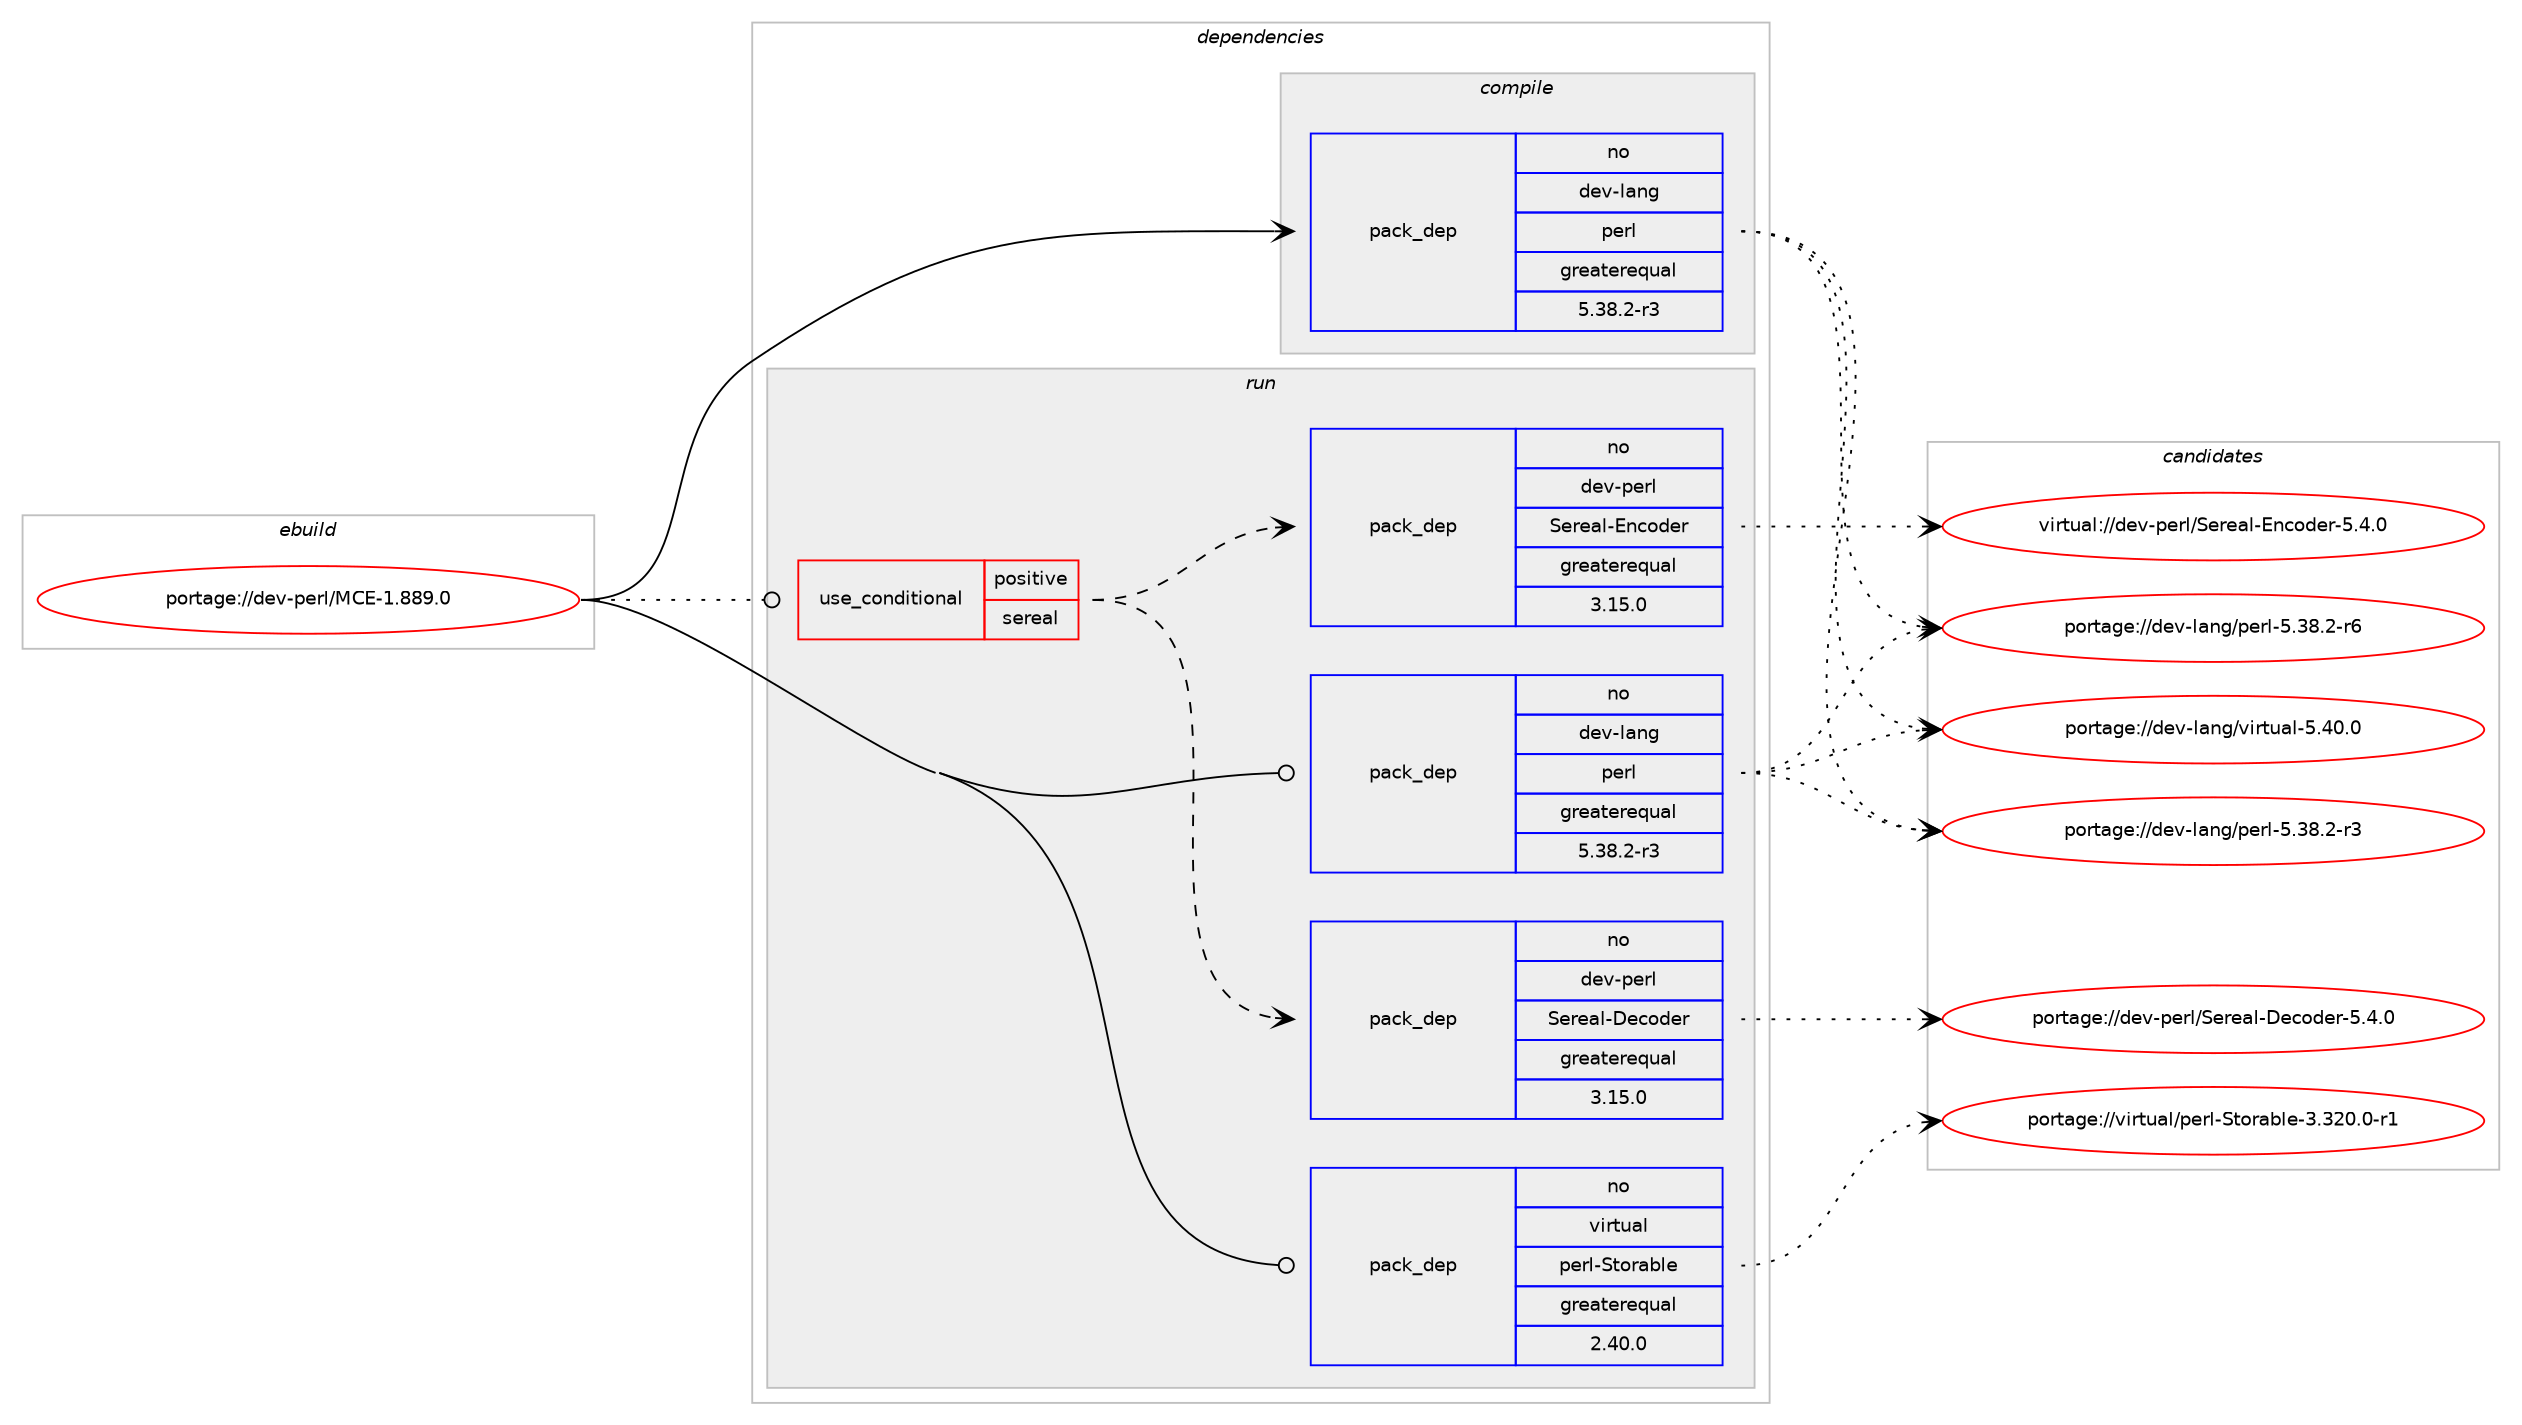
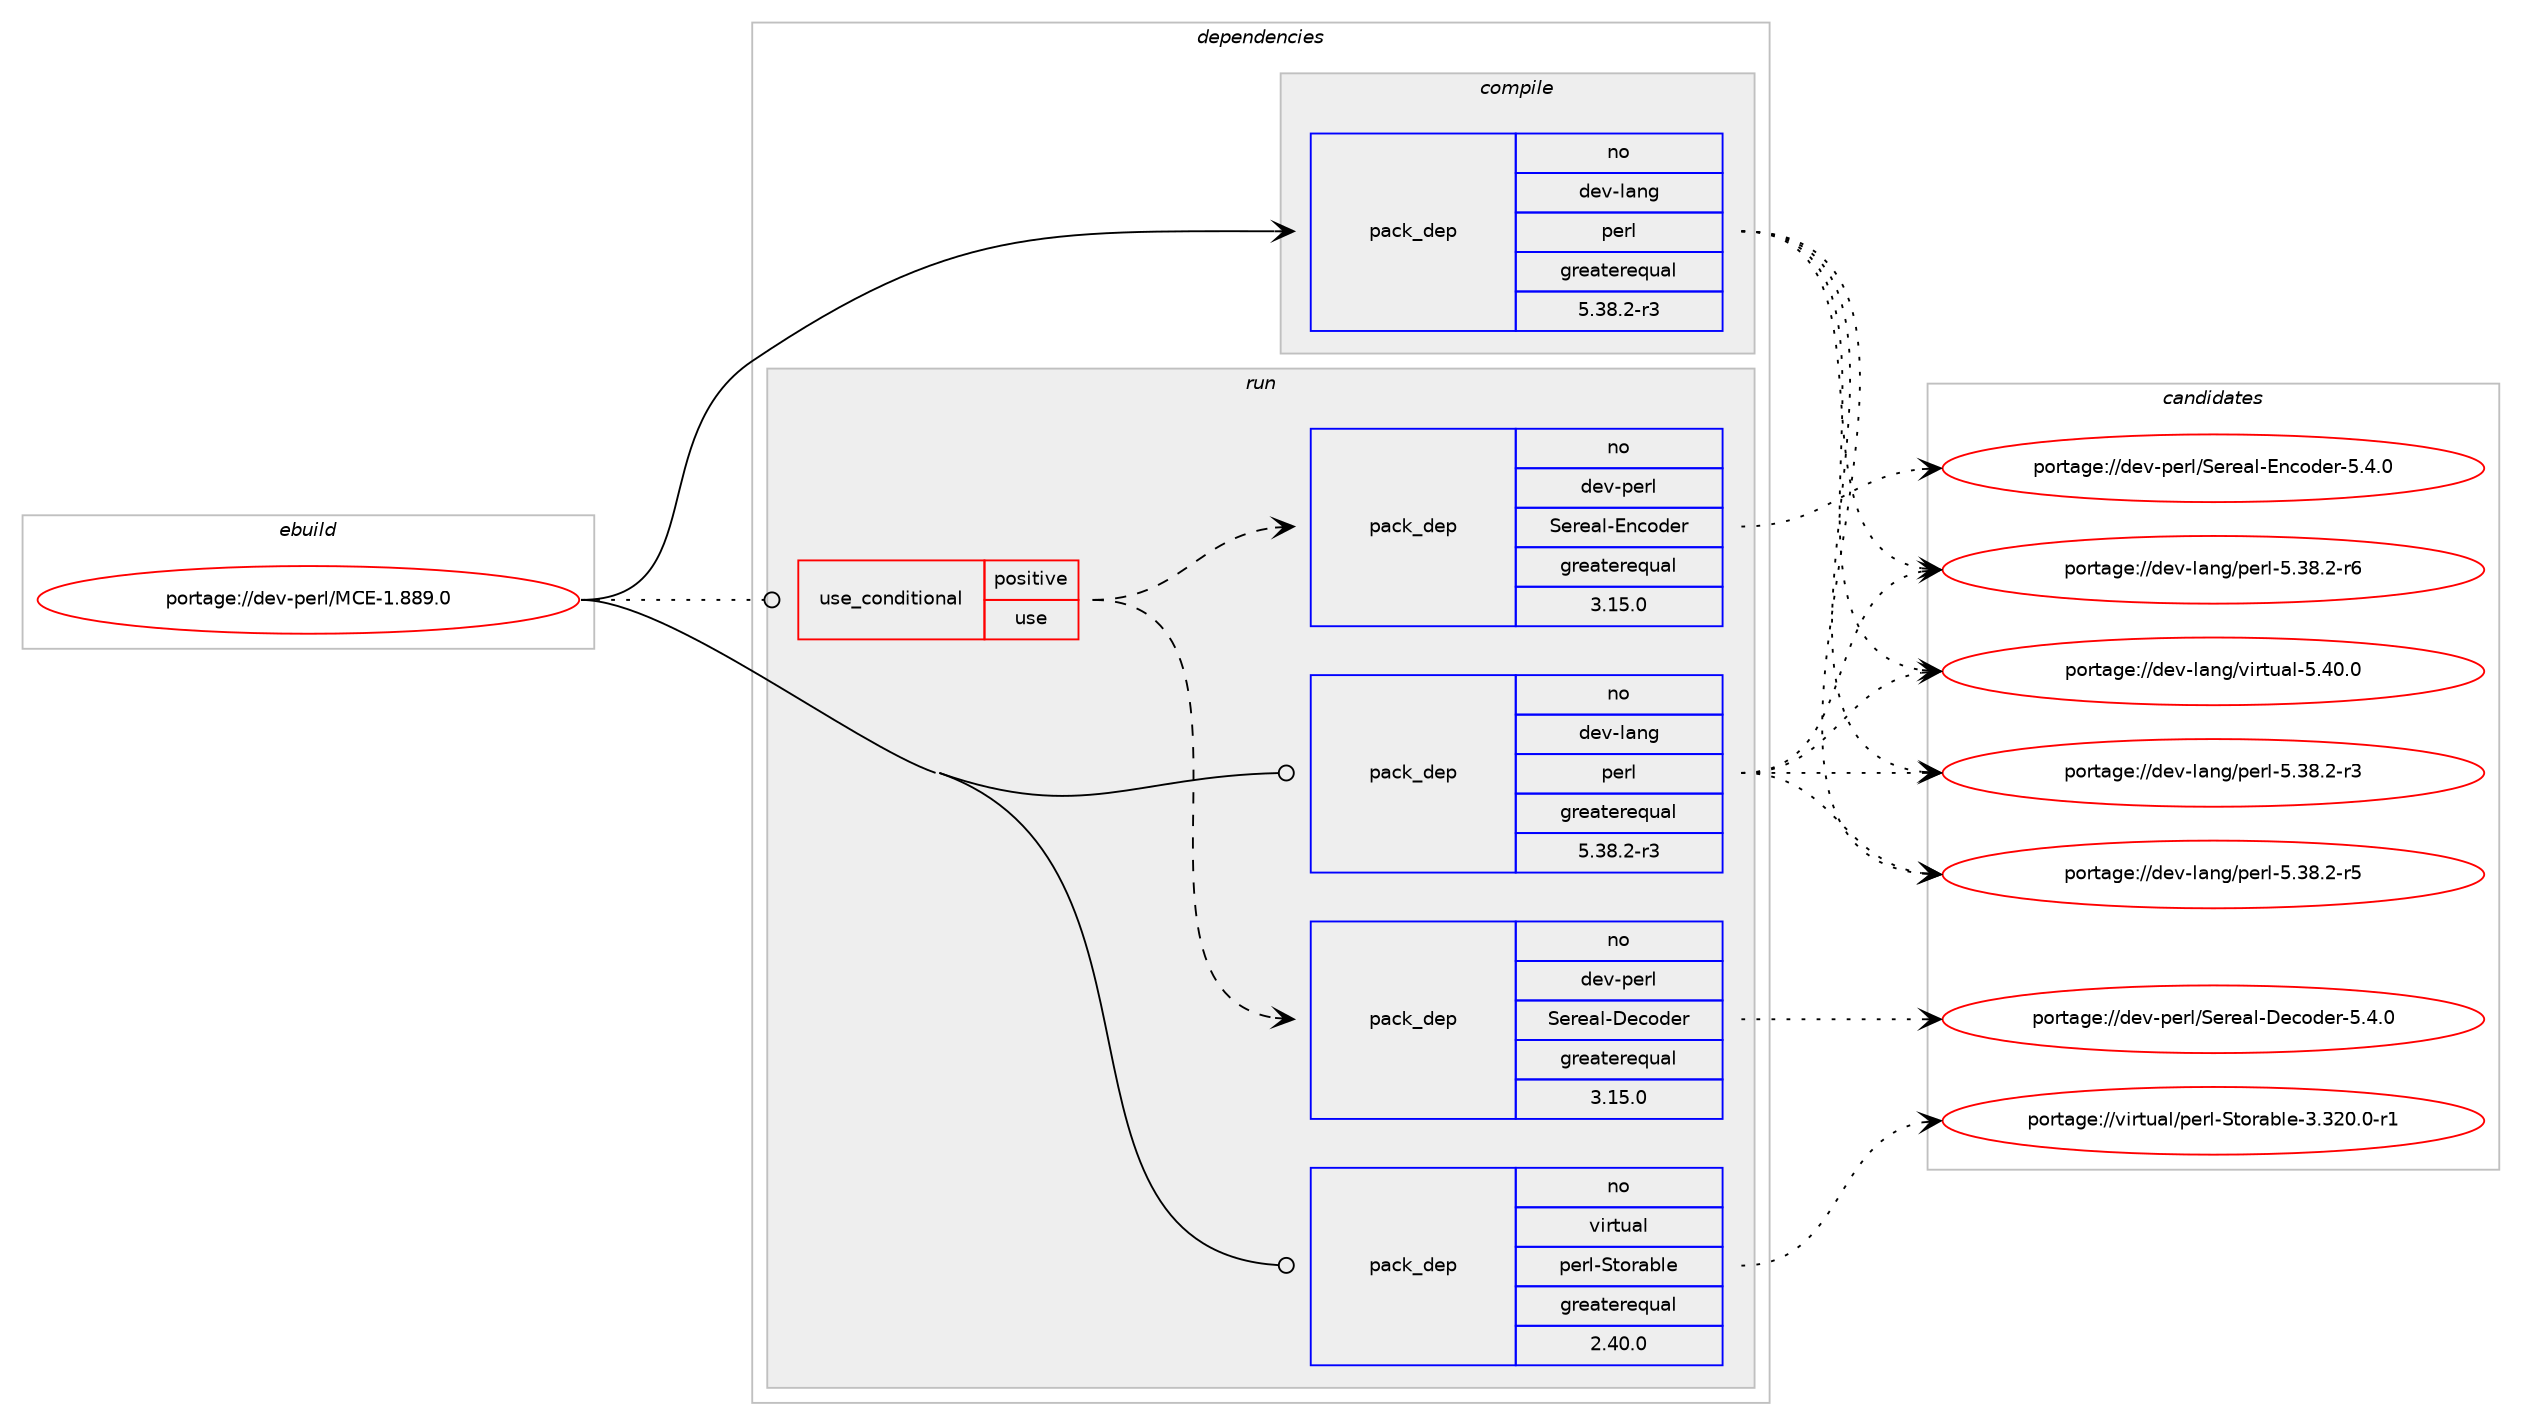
(2213, 527) -> (2213, 468)
(1031, 619) -> (1031, 619)
none -> (2213, 874)
